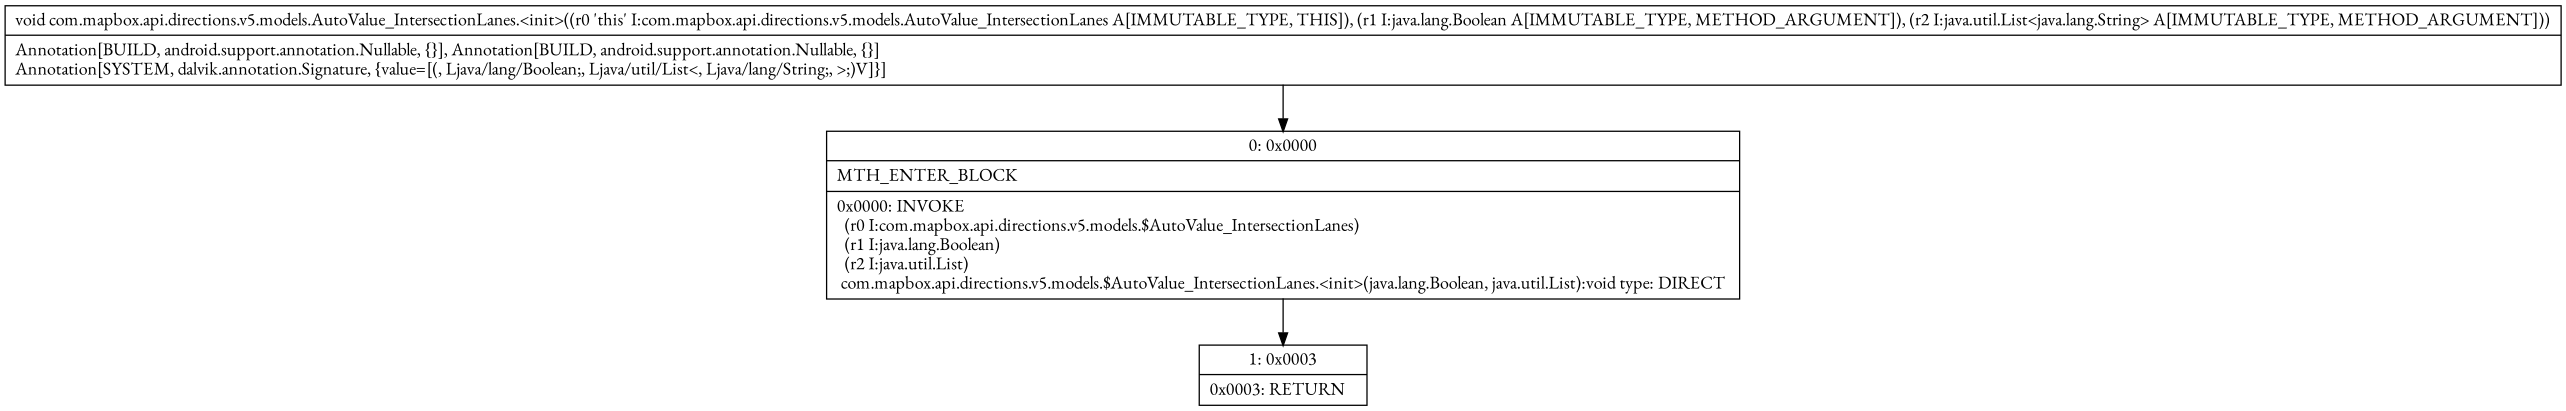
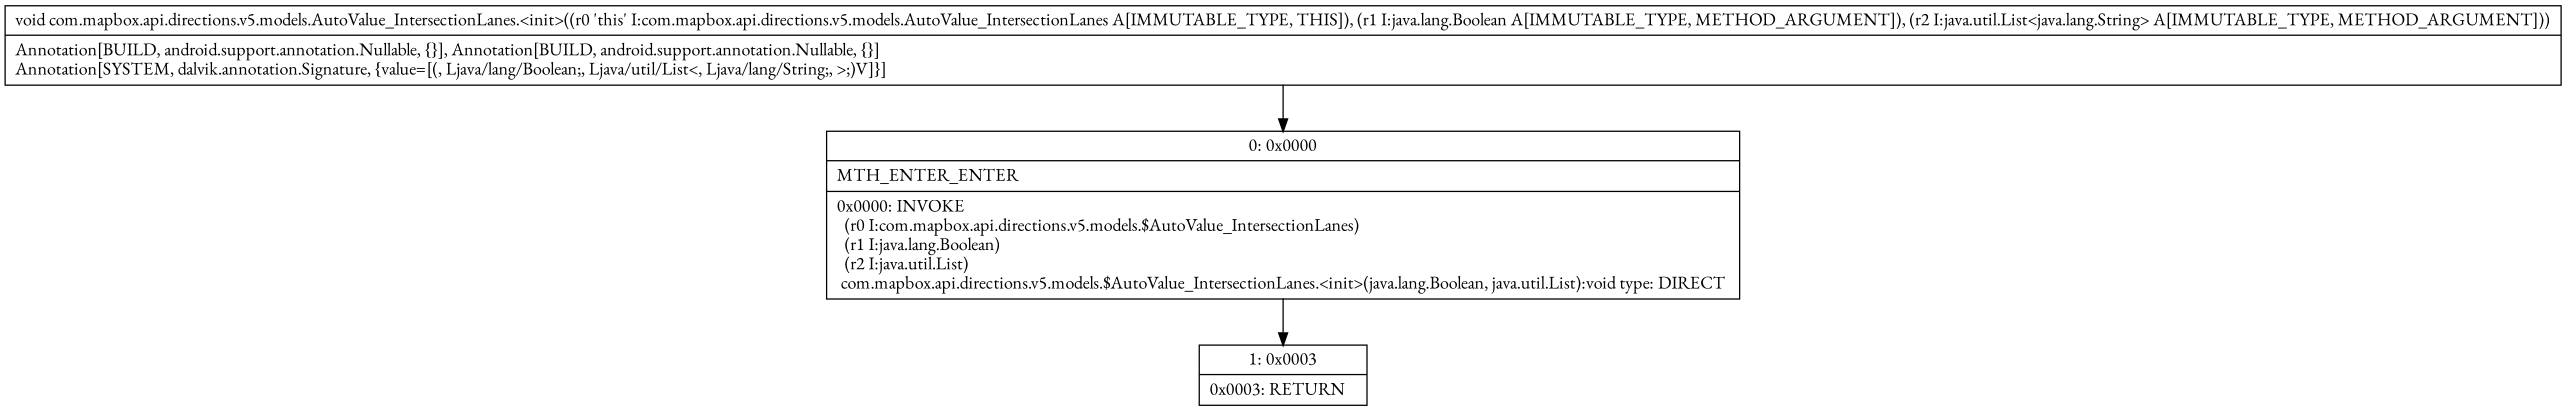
(928, 175) -> (928, 175)
